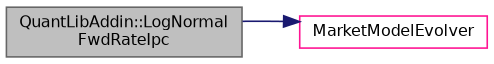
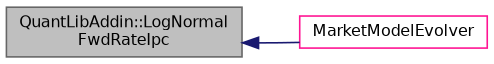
(263, 21) -> (279, 43)
